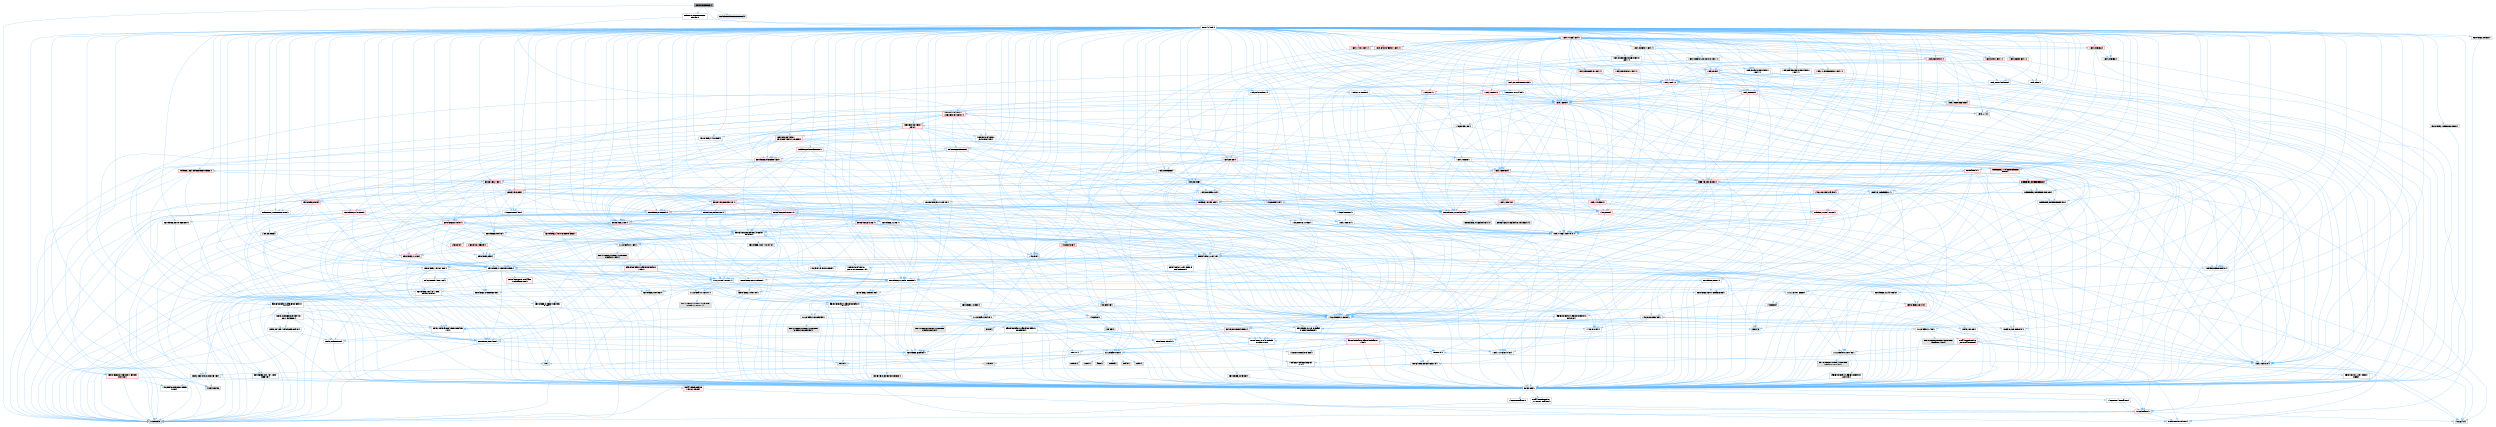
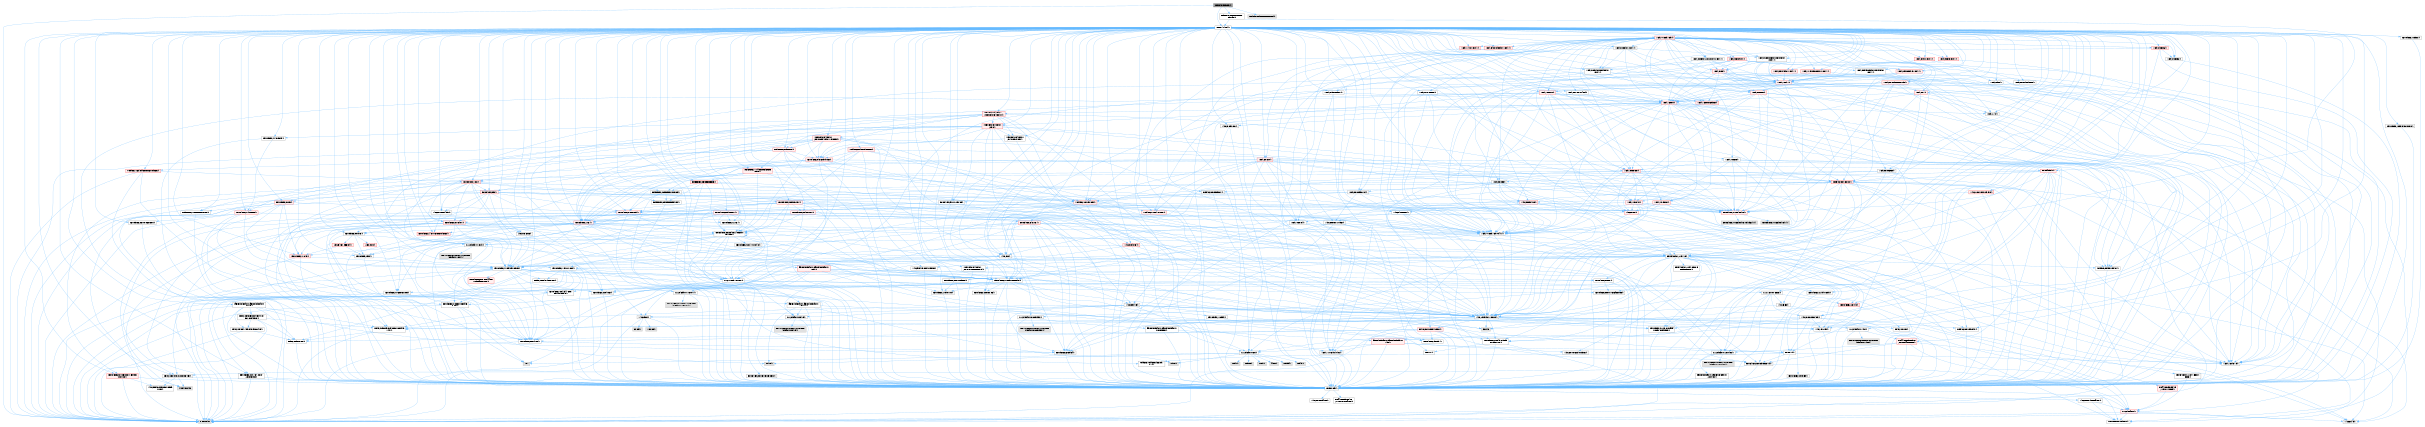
(1571, 317) -> none
(265, 376) -> (251, 376)
